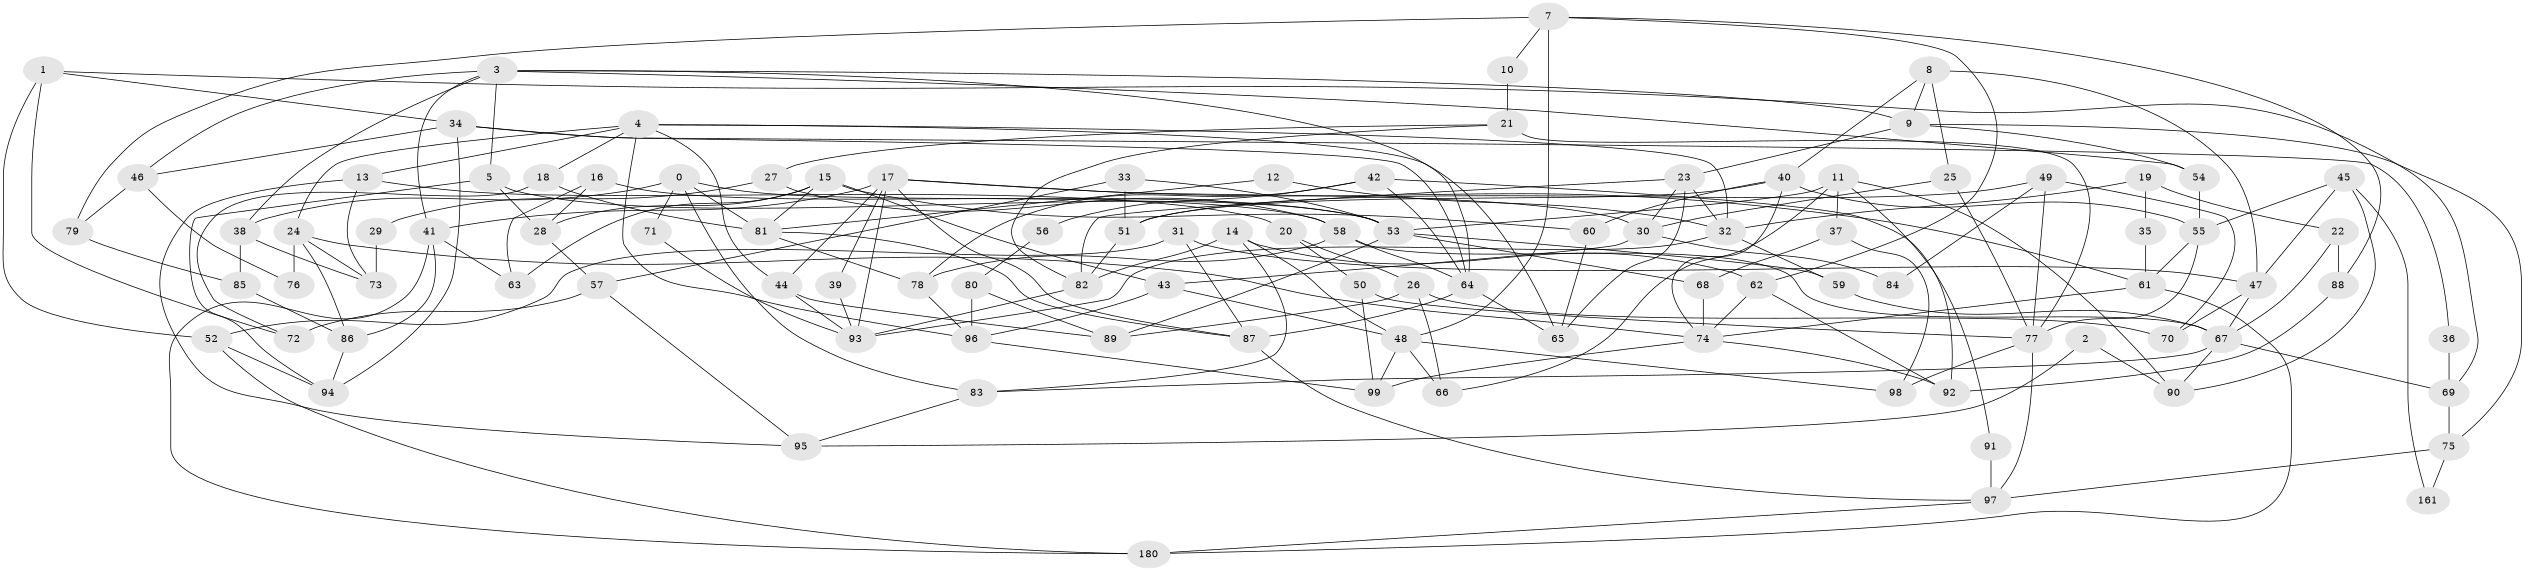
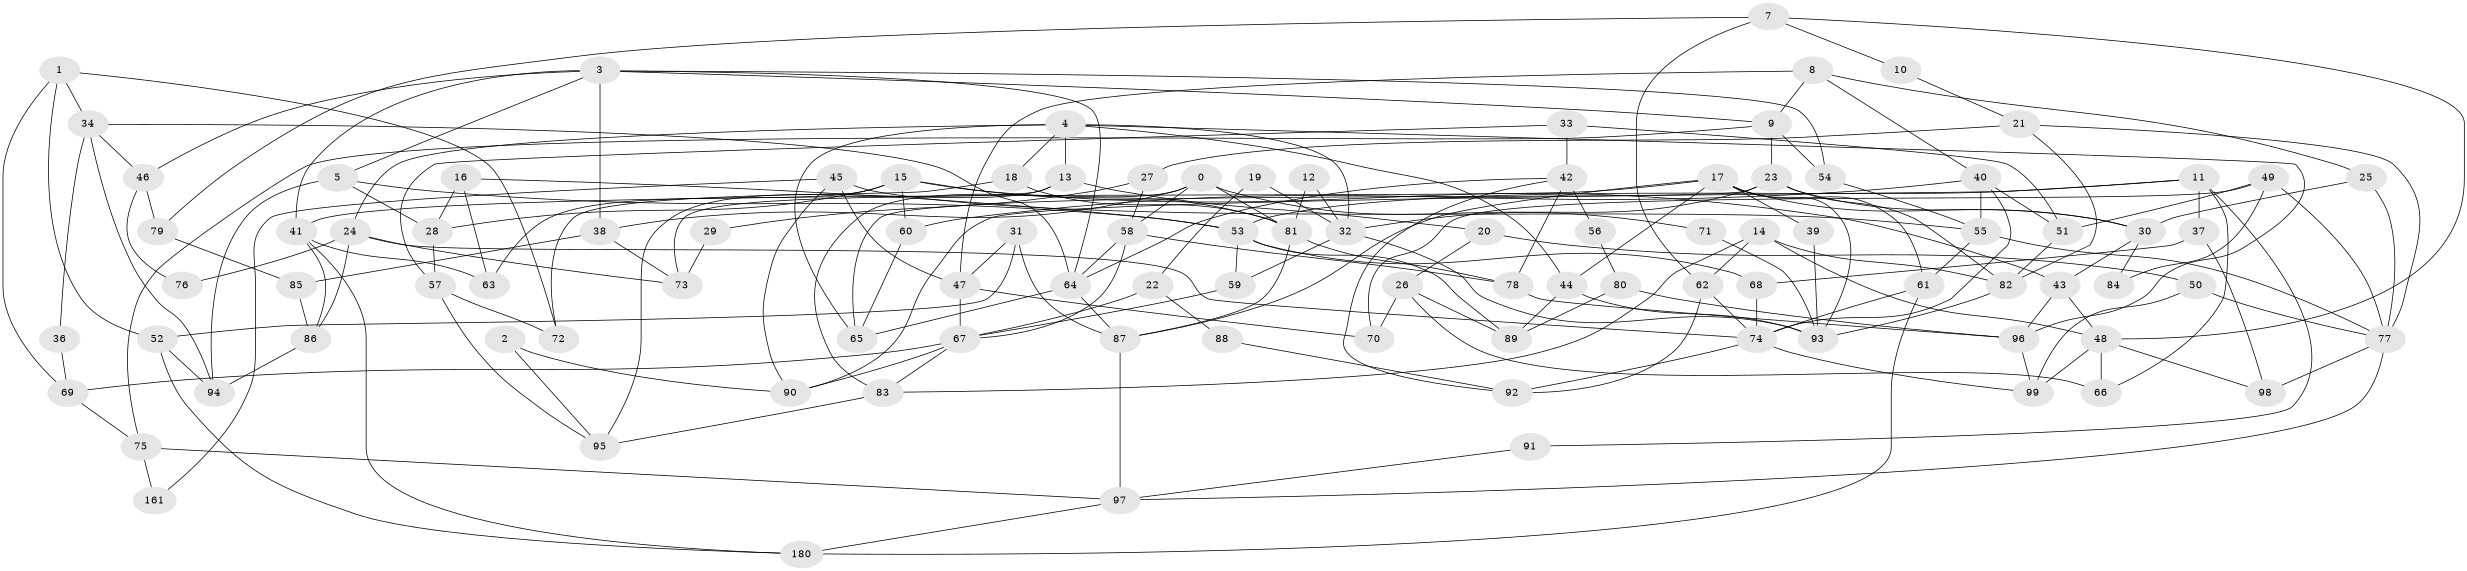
(2041, 51) -> none
(1234, 190) -> (1567, 151)
(2146, 232) -> none
